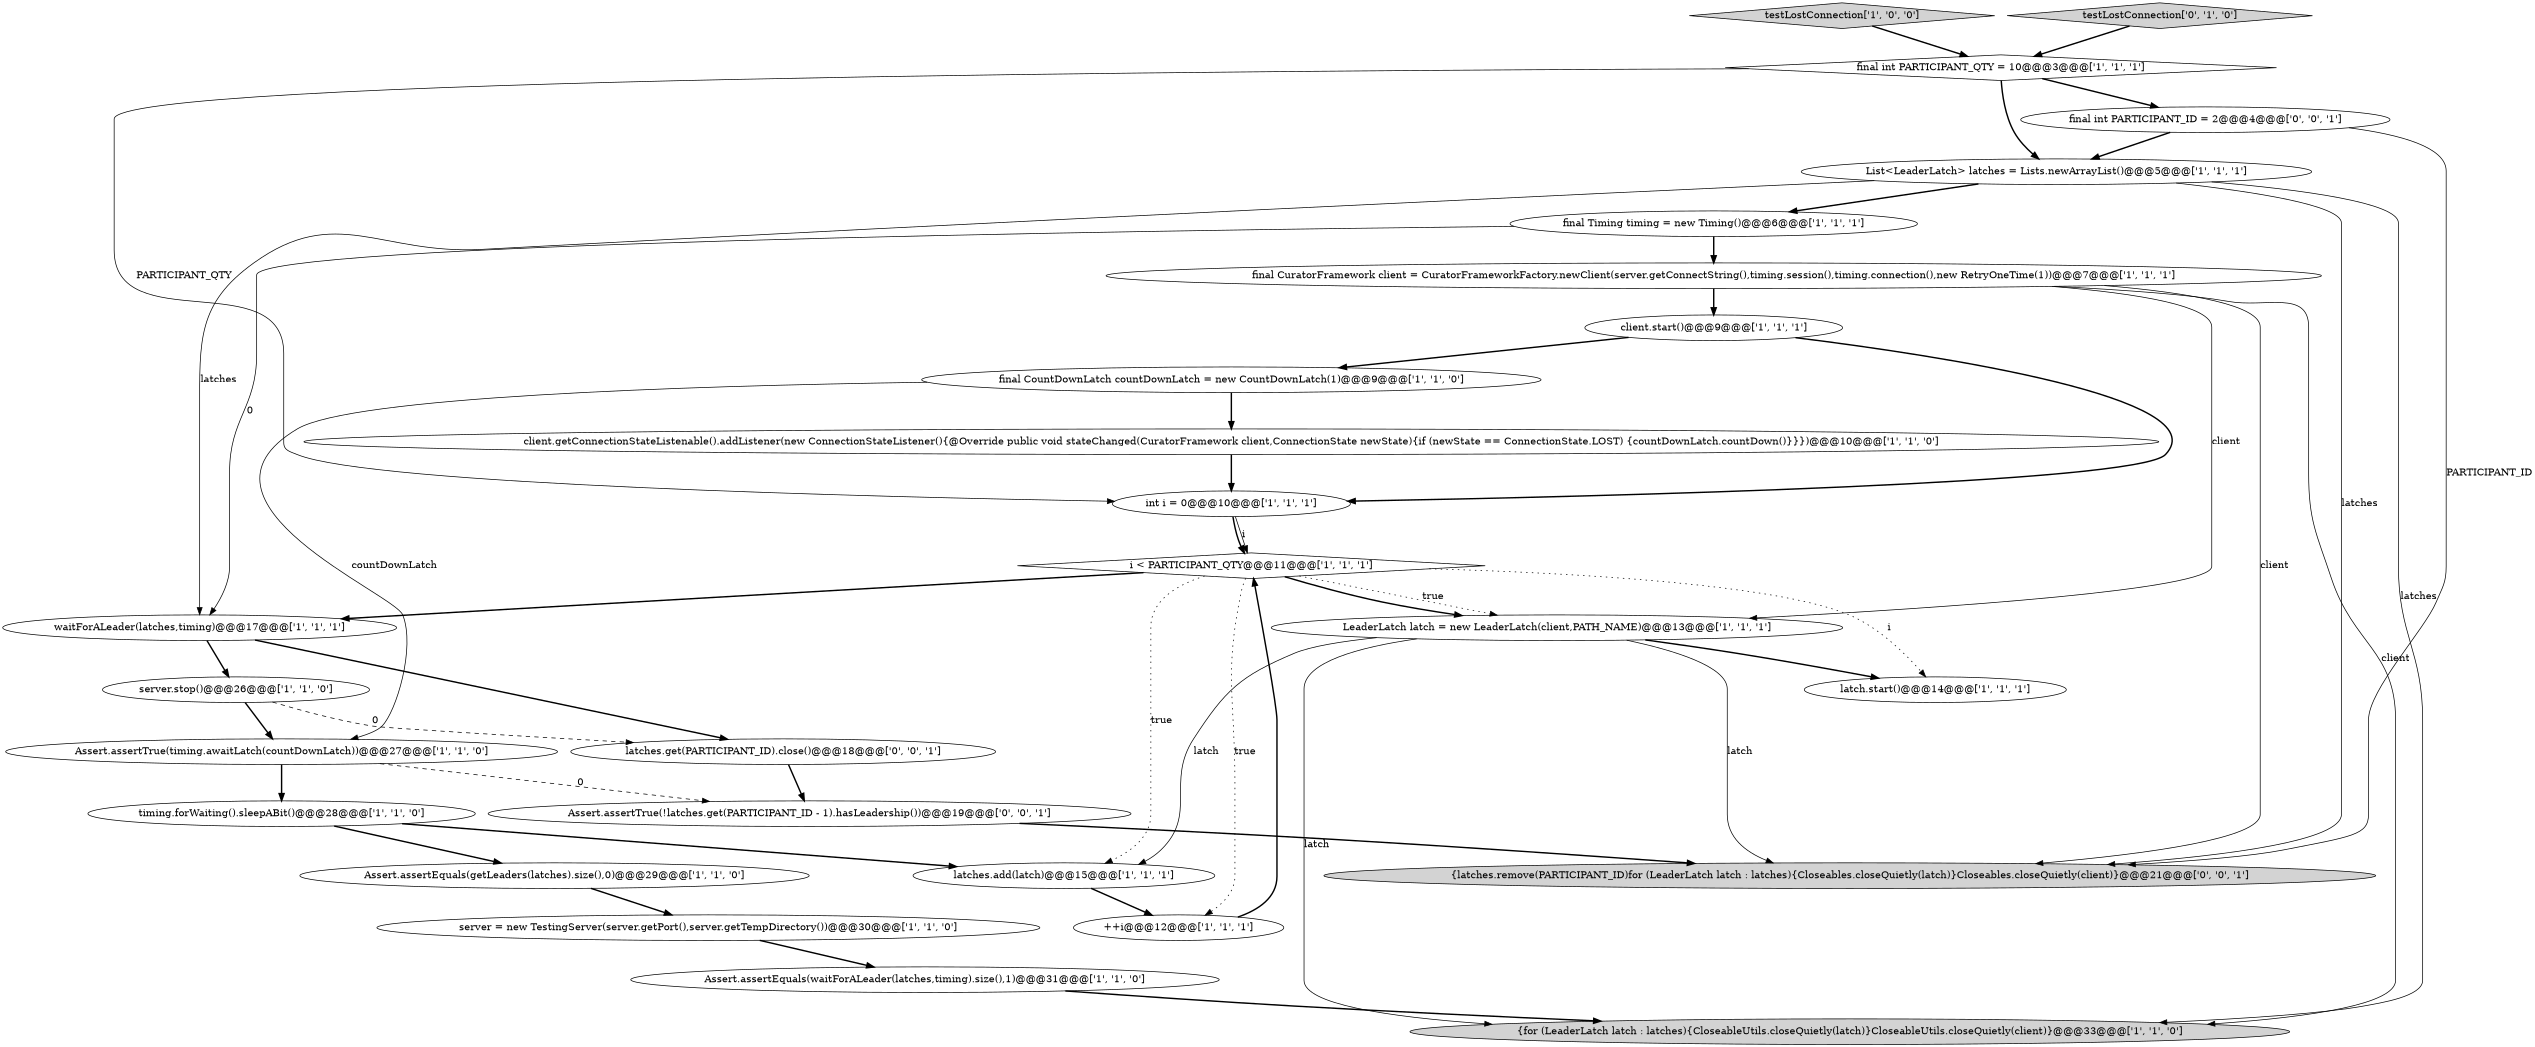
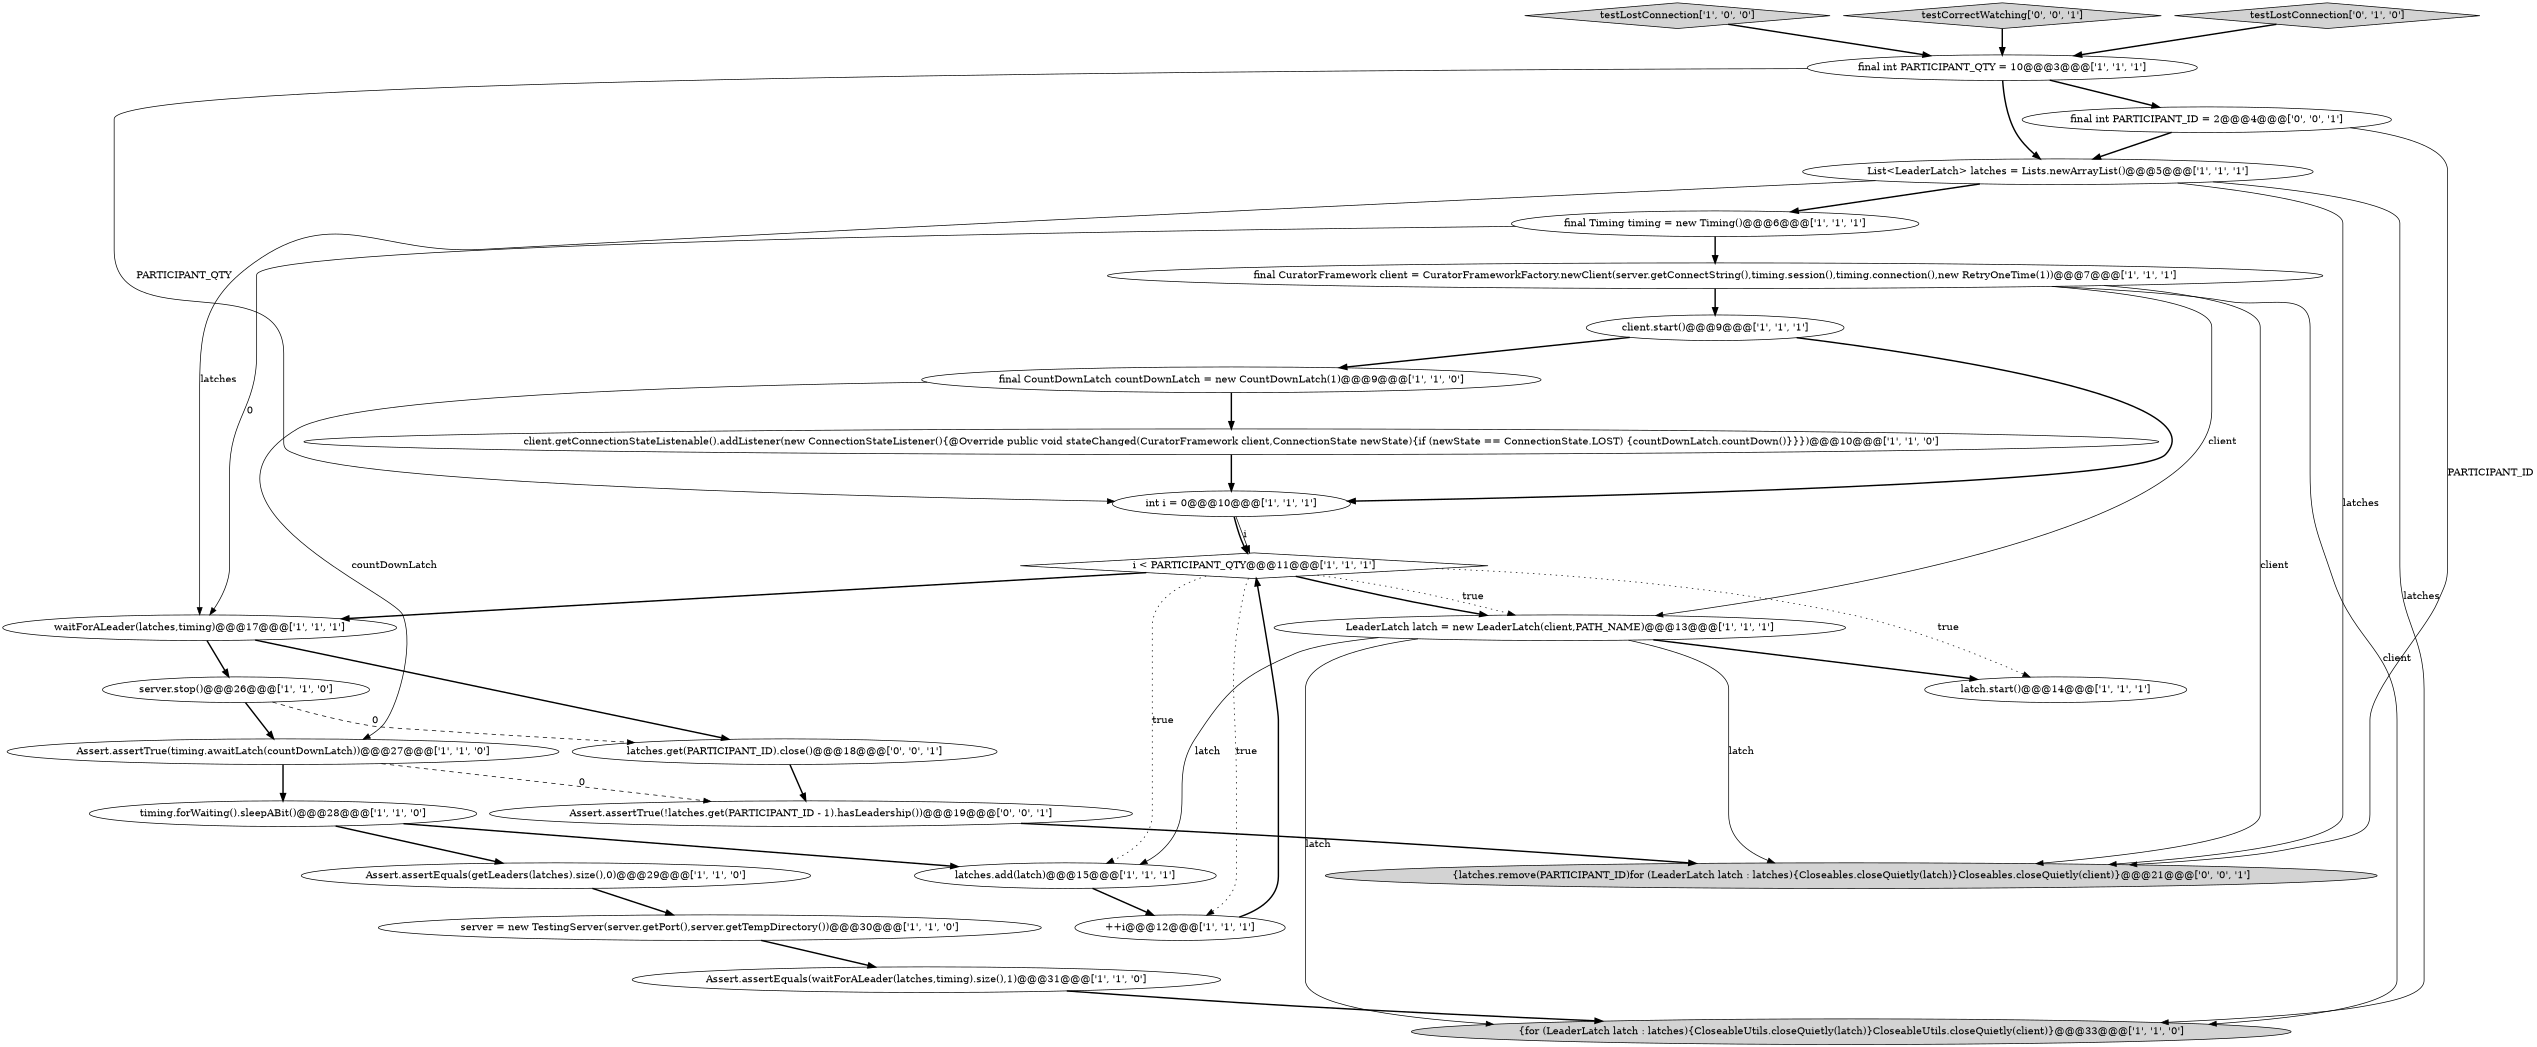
none -> (2002, 16)
(2001, 68) -> (2002, 68)
(1889, 628) -> (1948, 628)
